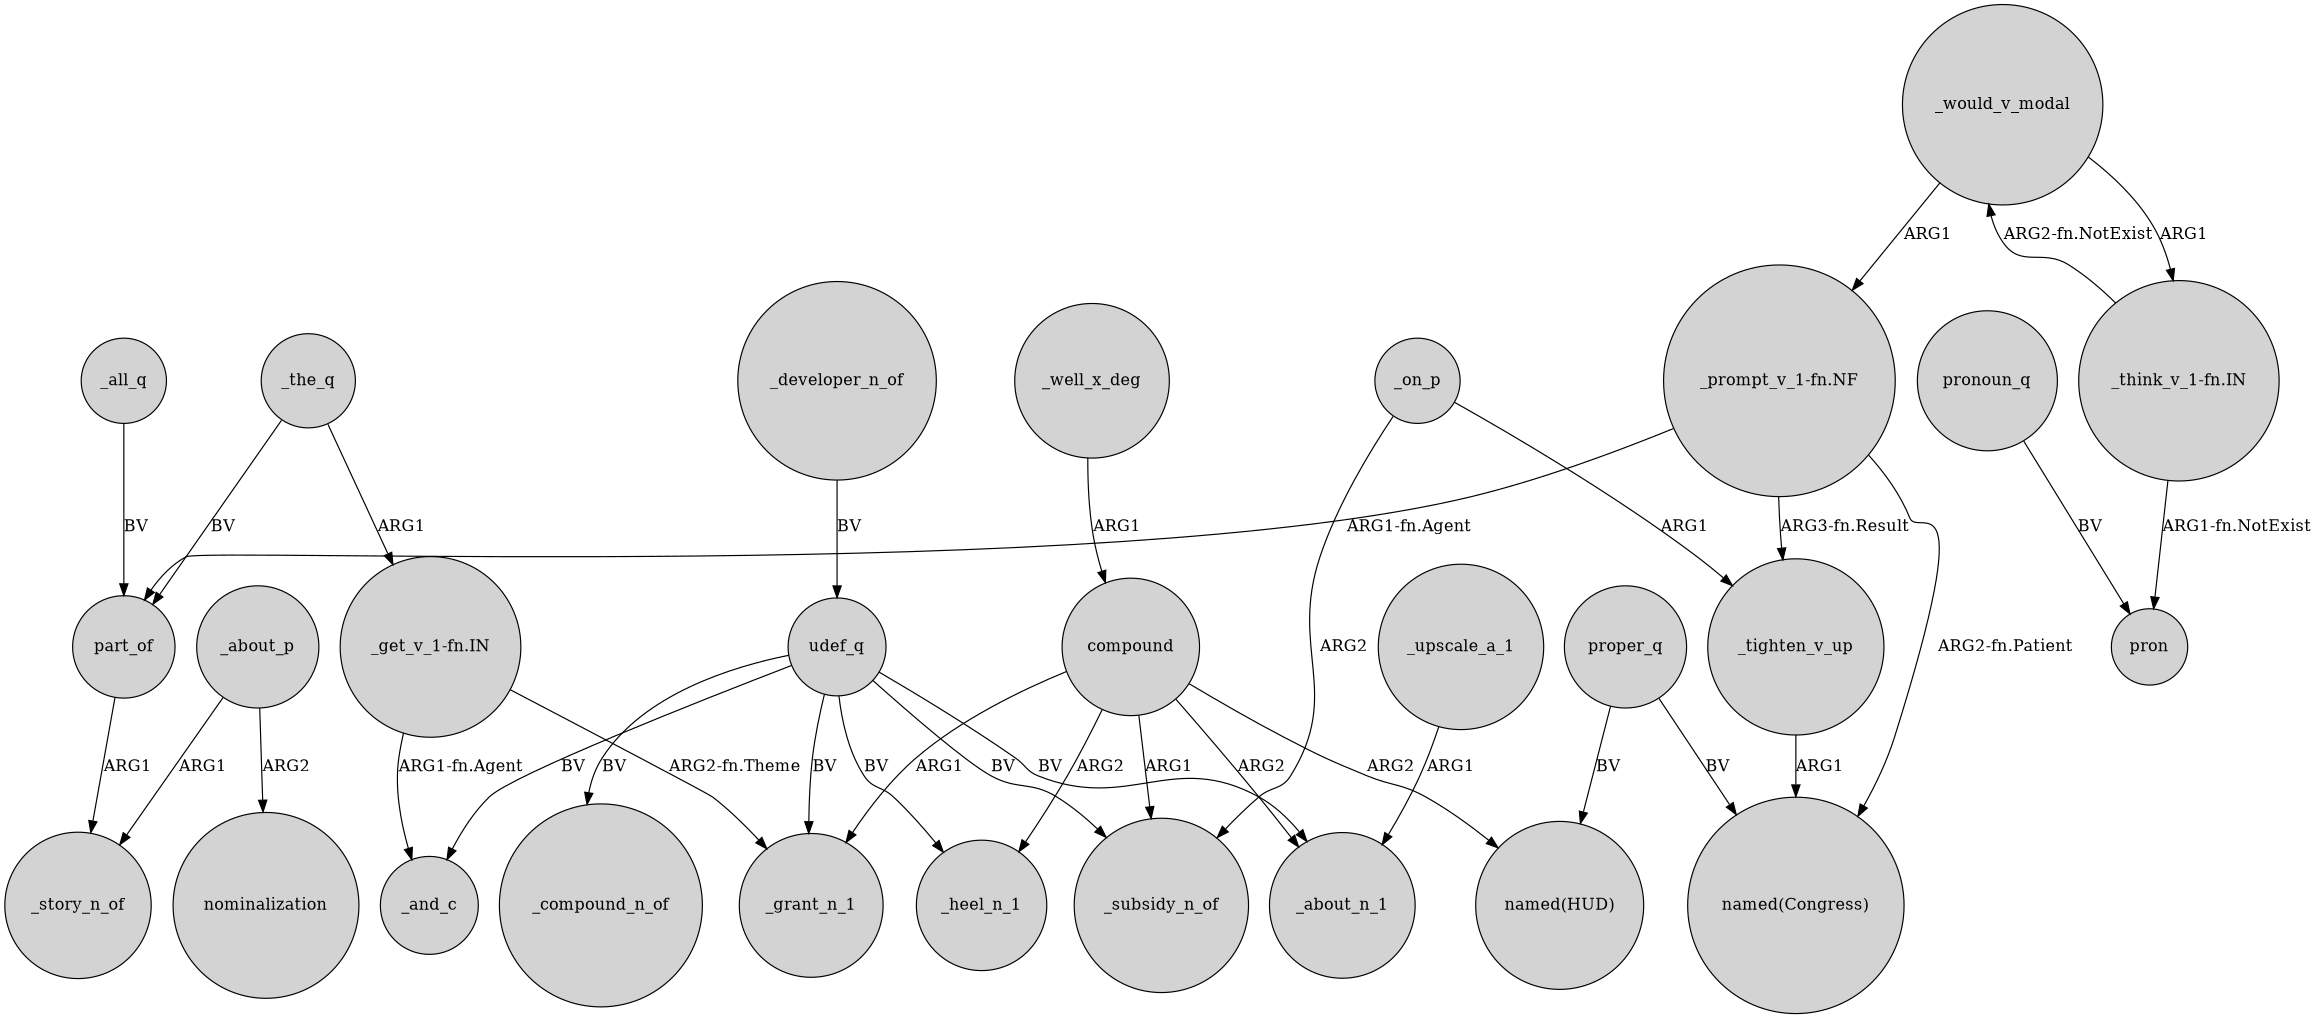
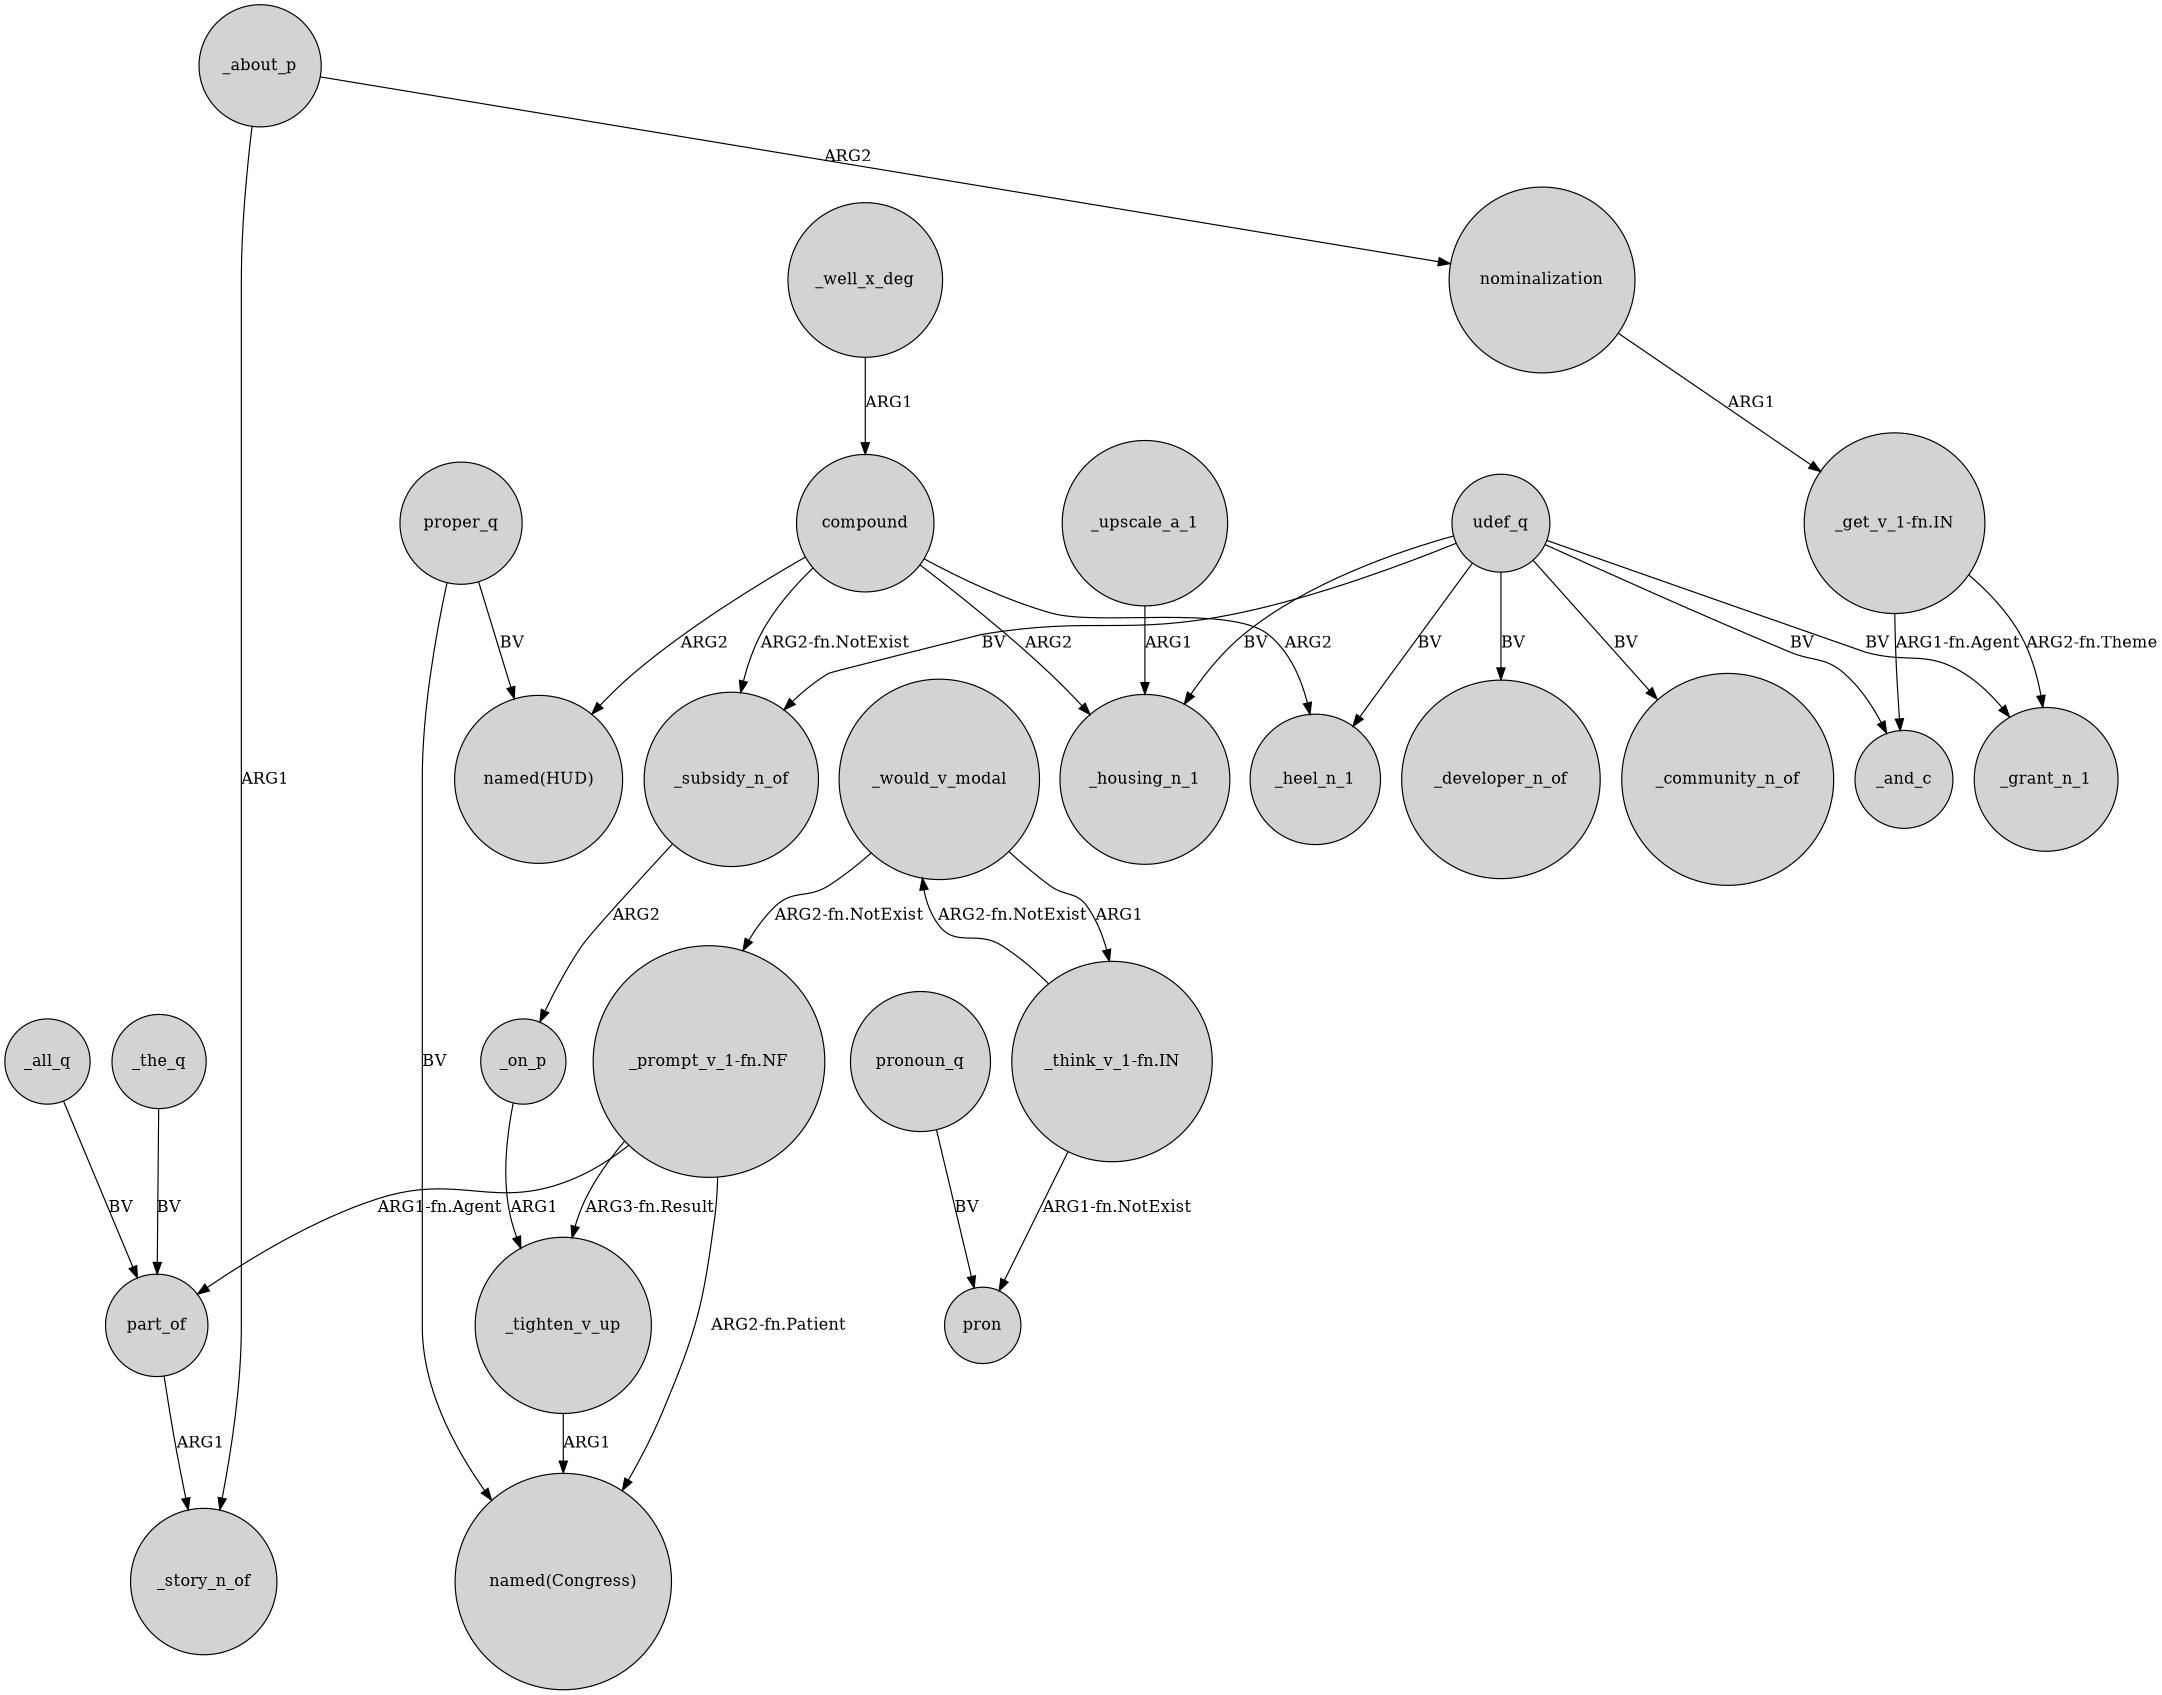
(1928, 235) -> (849, 916)
(358, 489) -> (1715, 399)
(837, 533) -> (1501, 620)
(1310, 631) -> (602, 922)
(952, 731) -> none
(1169, 767) -> (835, 643)
(601, 905) -> (1728, 779)
(1342, 905) -> (1145, 779)
